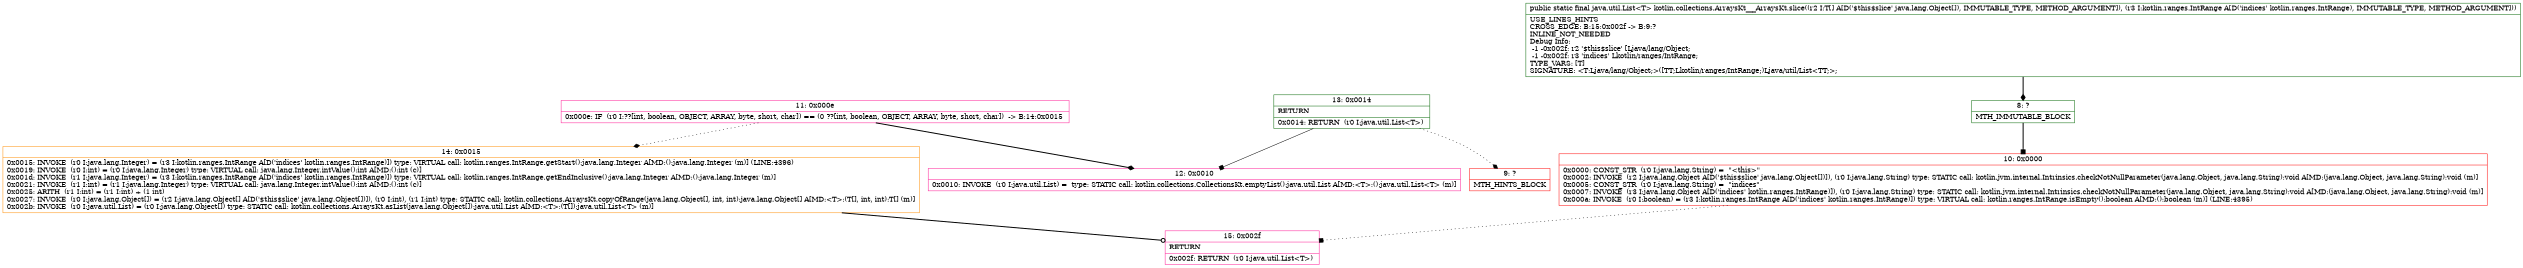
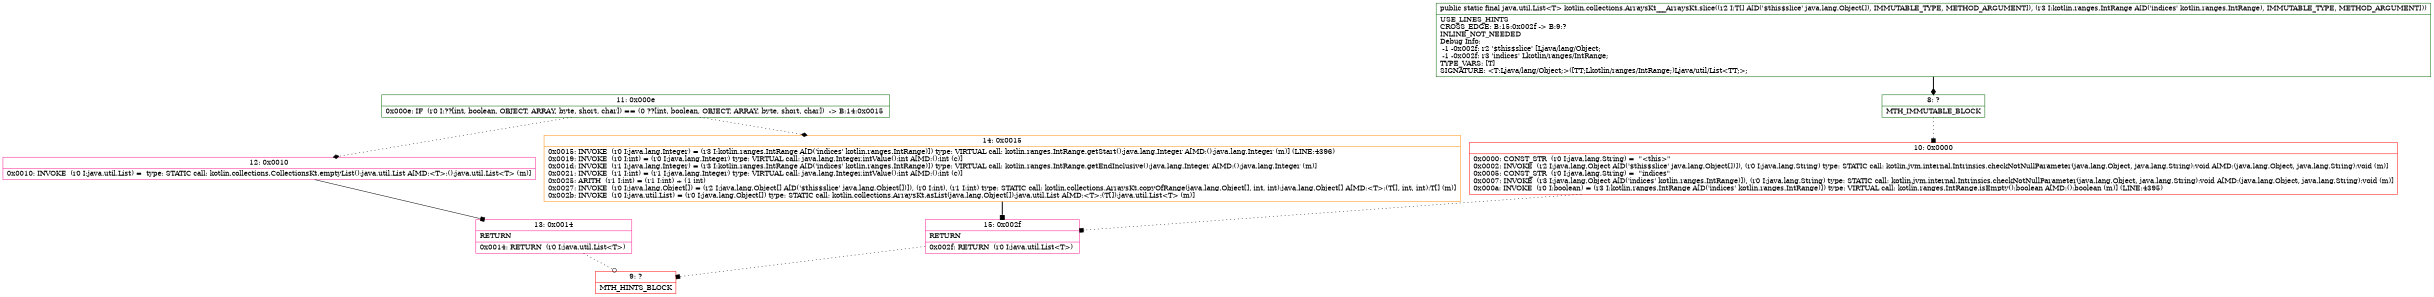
(815, 112) -> (636, 106)
(1352, 112) -> (554, 236)
(2023, 136) -> (1933, 127)
(1458, 143) -> (598, 261)
(1002, 145) -> (455, 137)
(1269, 147) -> (397, 199)
(1001, 226) -> (1002, 208)
none -> (803, 261)
